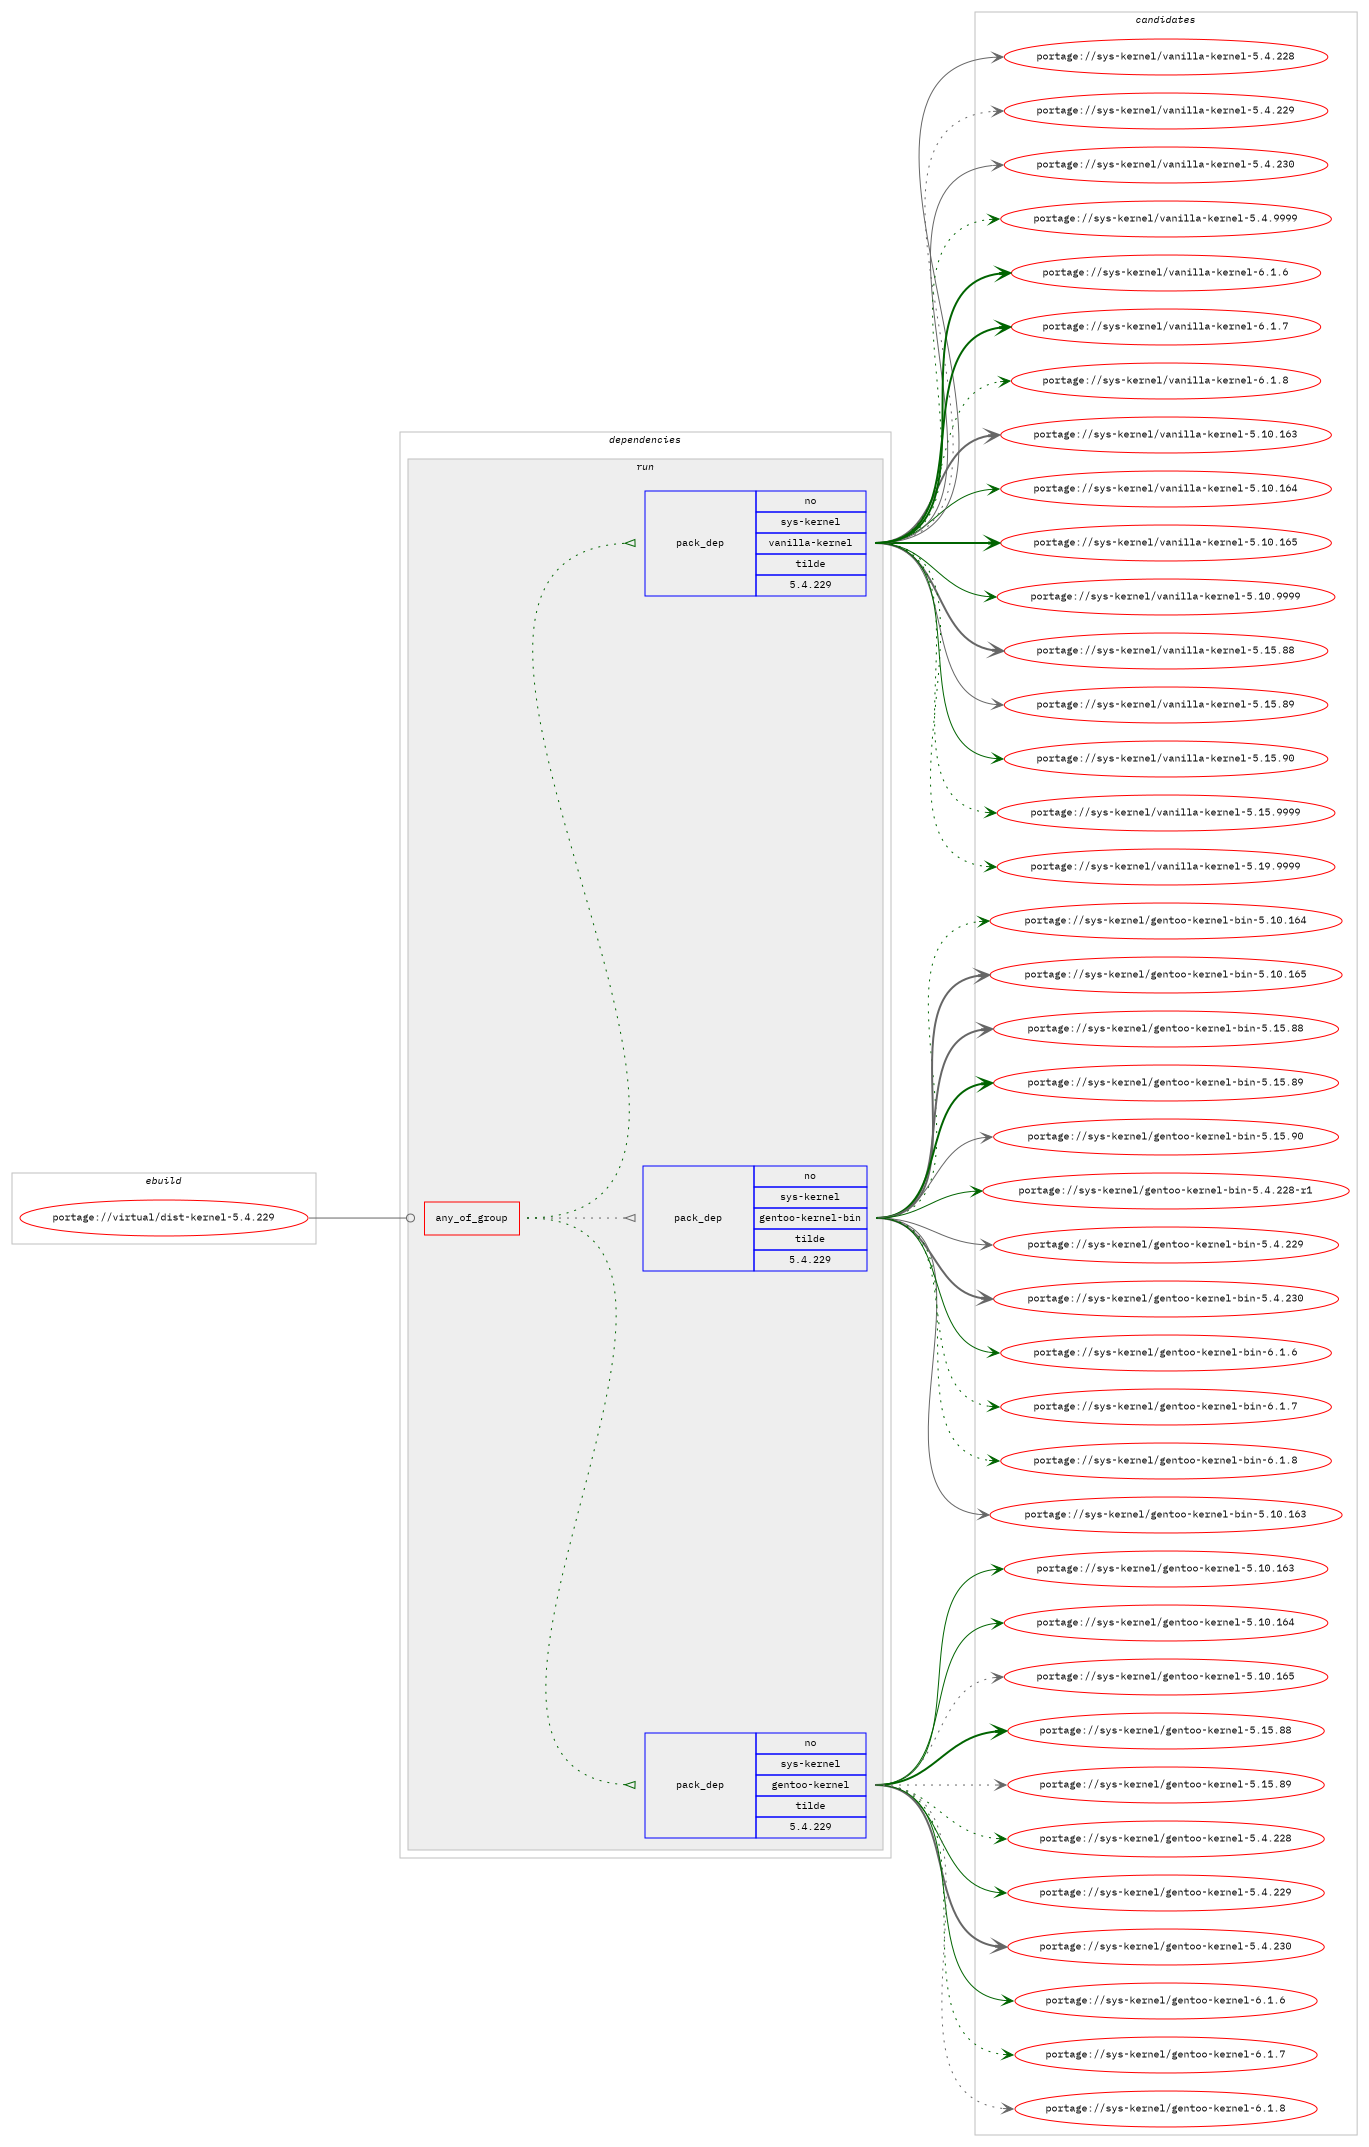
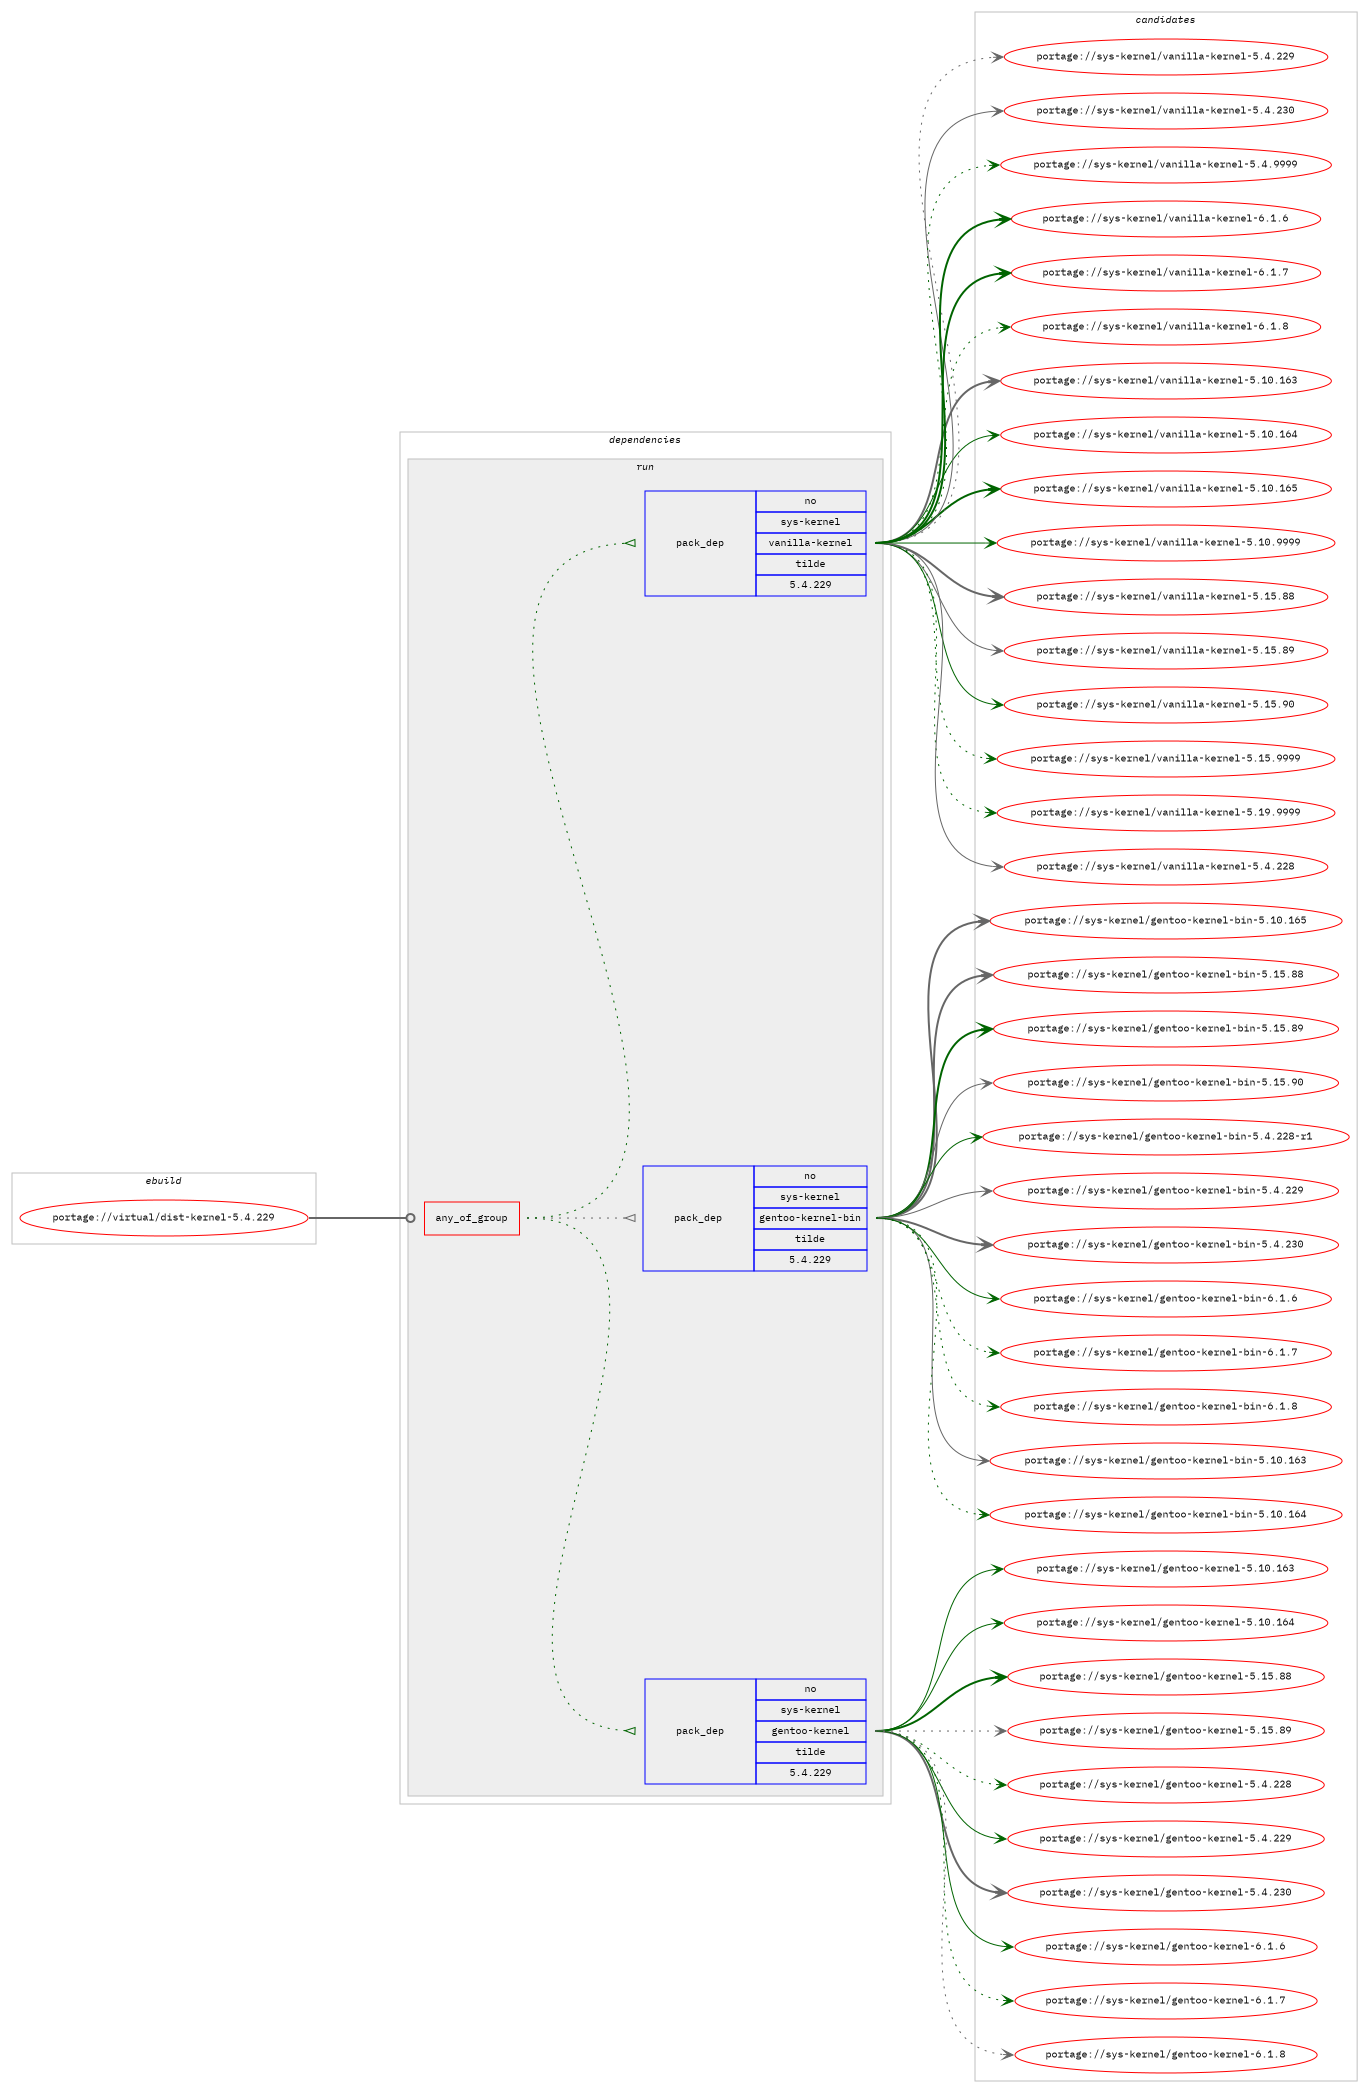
(358, 1218) -> (358, 1218)
(1166, 1677) -> none
